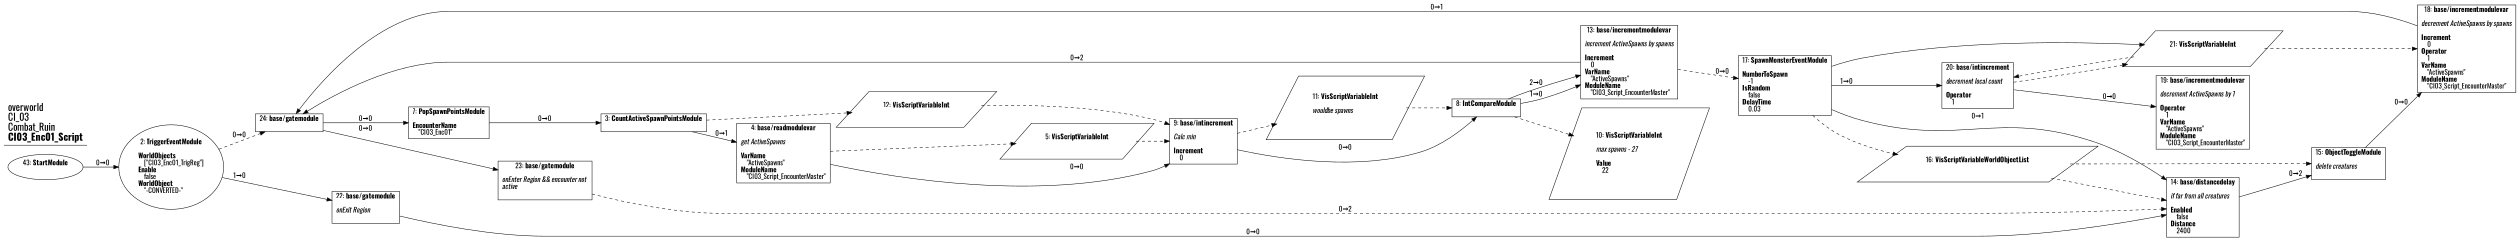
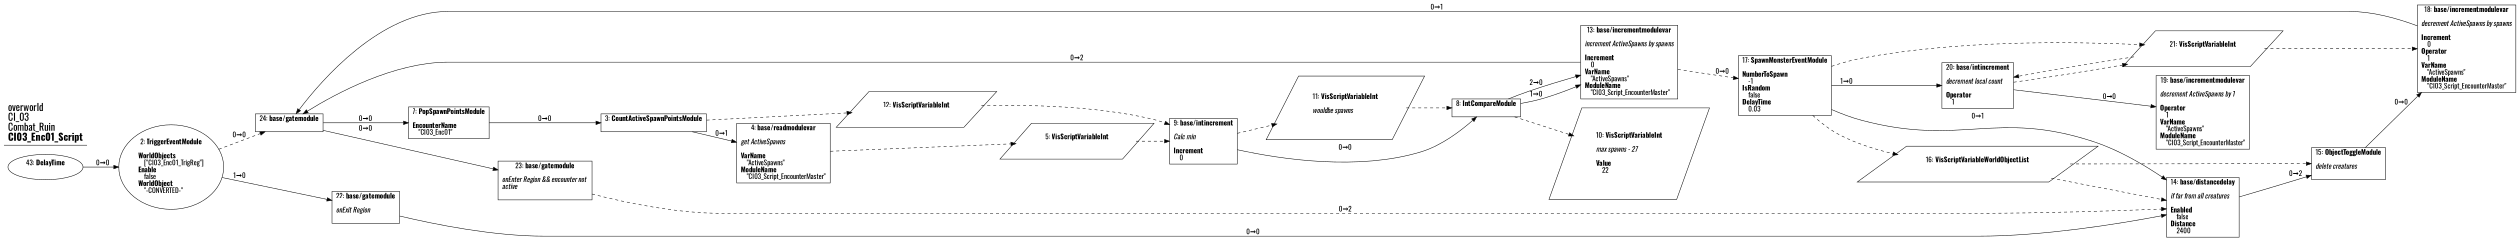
(1985, 45) -> (1985, 45)
(50, 163) -> (50, 163)
(998, 185) -> none
